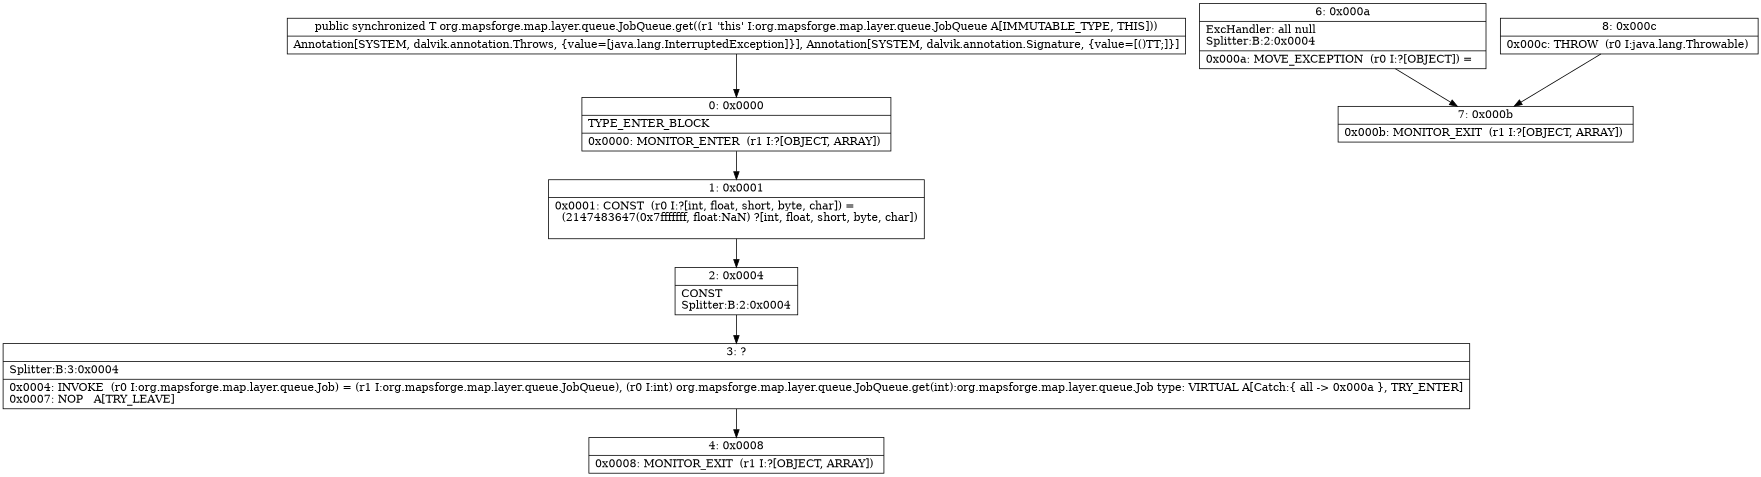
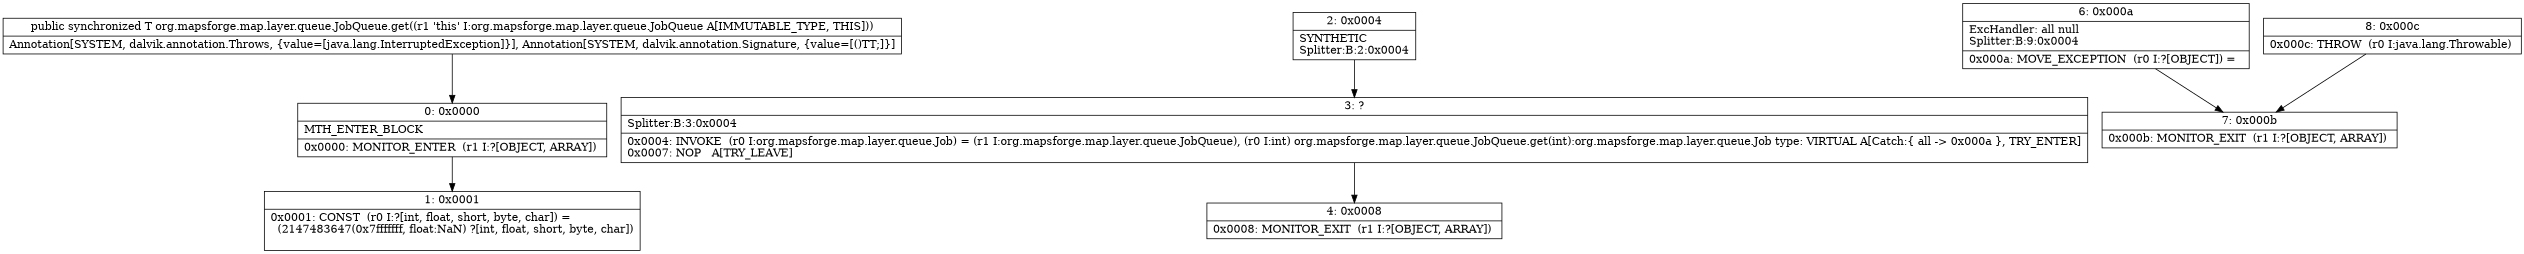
(1261, 42) -> (2024, 42)
(649, 124) -> (364, 130)
(736, 249) -> none
(702, 294) -> (1333, 39)
